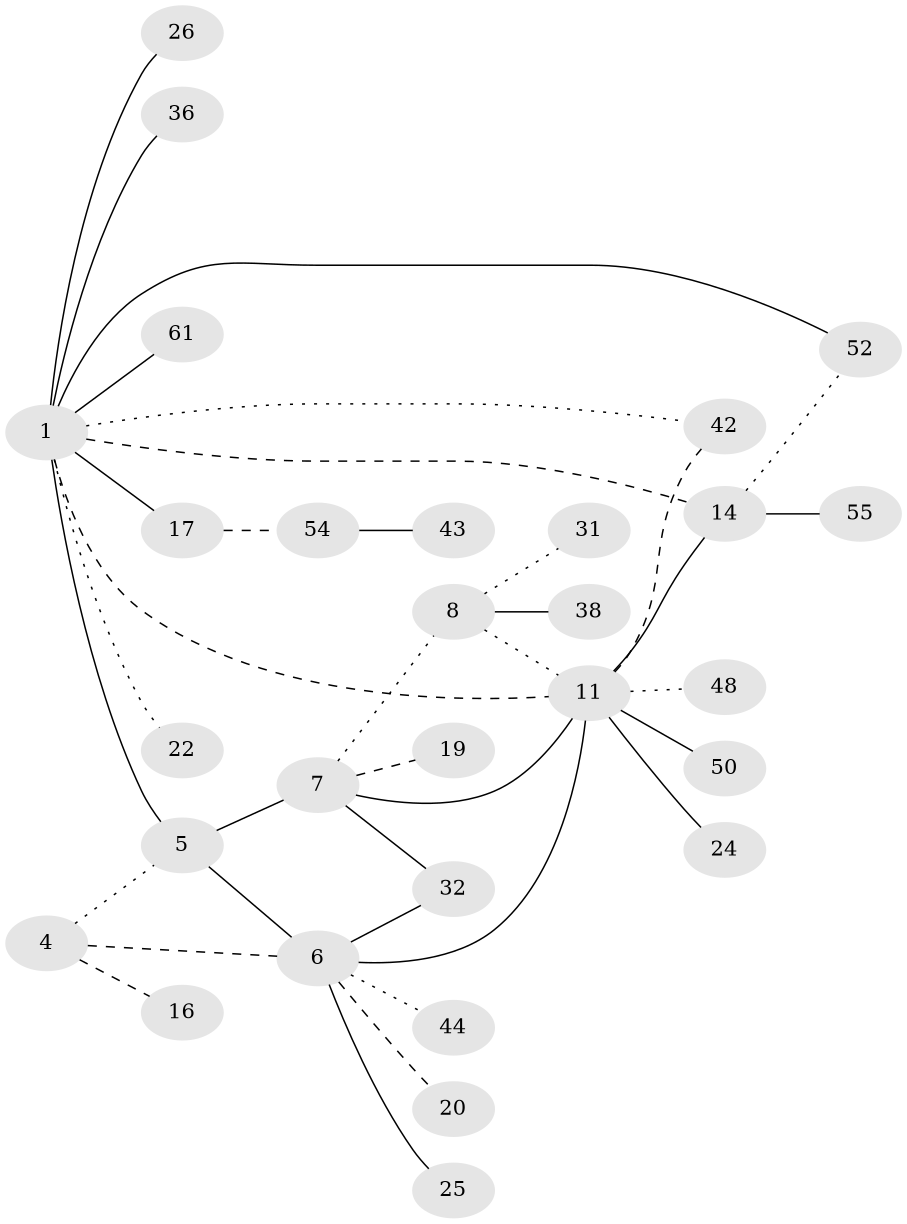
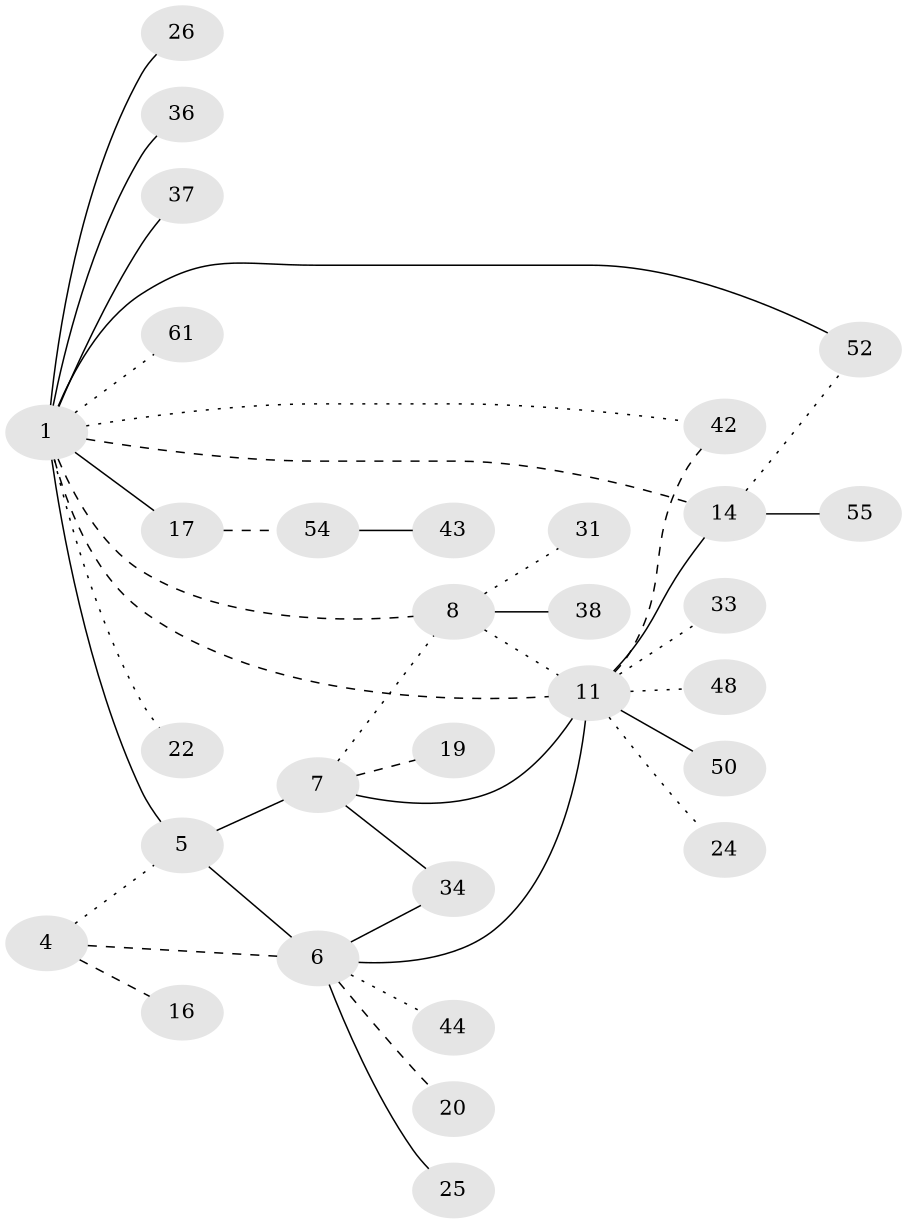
none -> (182, 196)
(115, 384) -> (115, 384)
none -> (205, 599)
none -> (725, 606)
(654, 773) -> (654, 773)
(454, 889) -> (454, 889)
